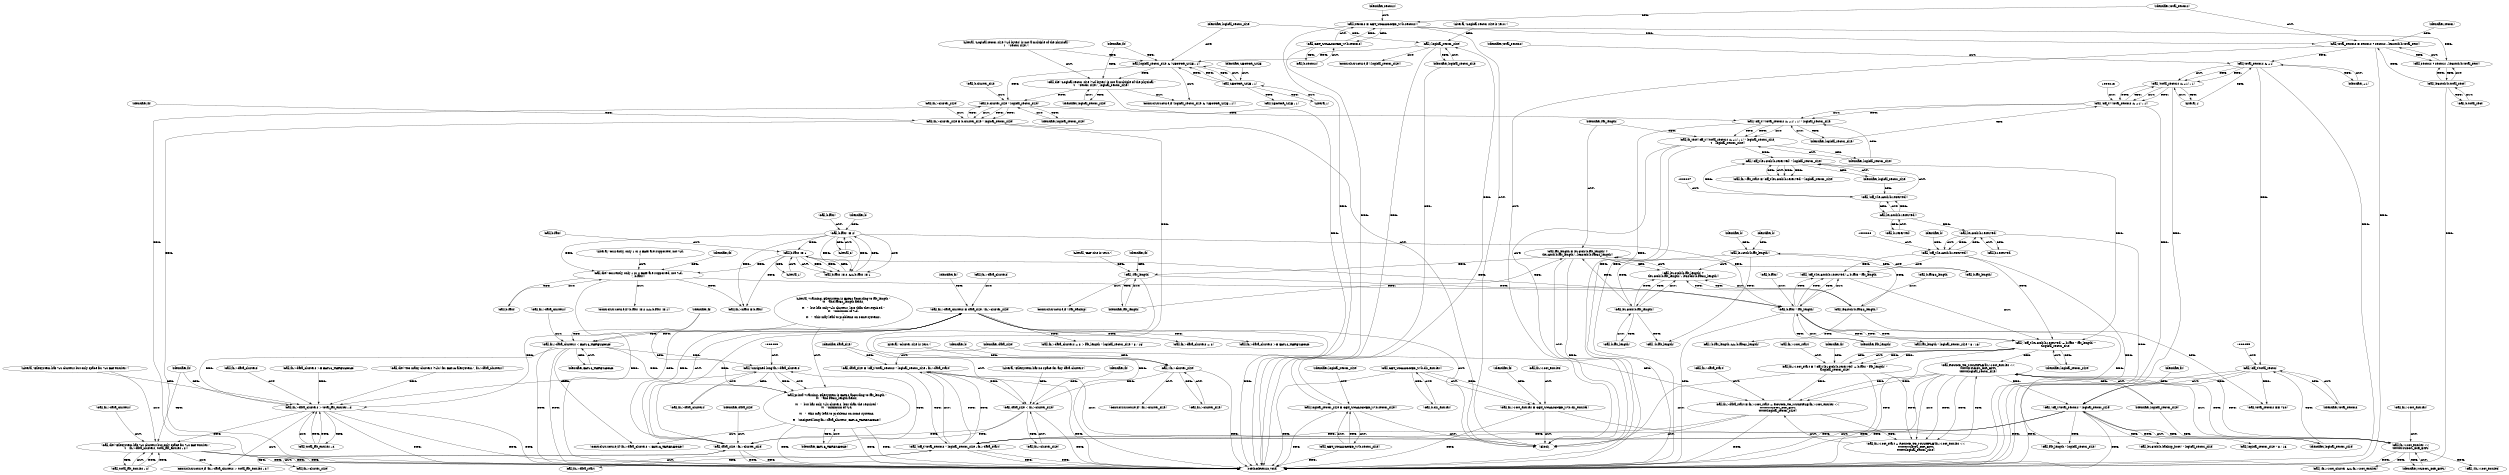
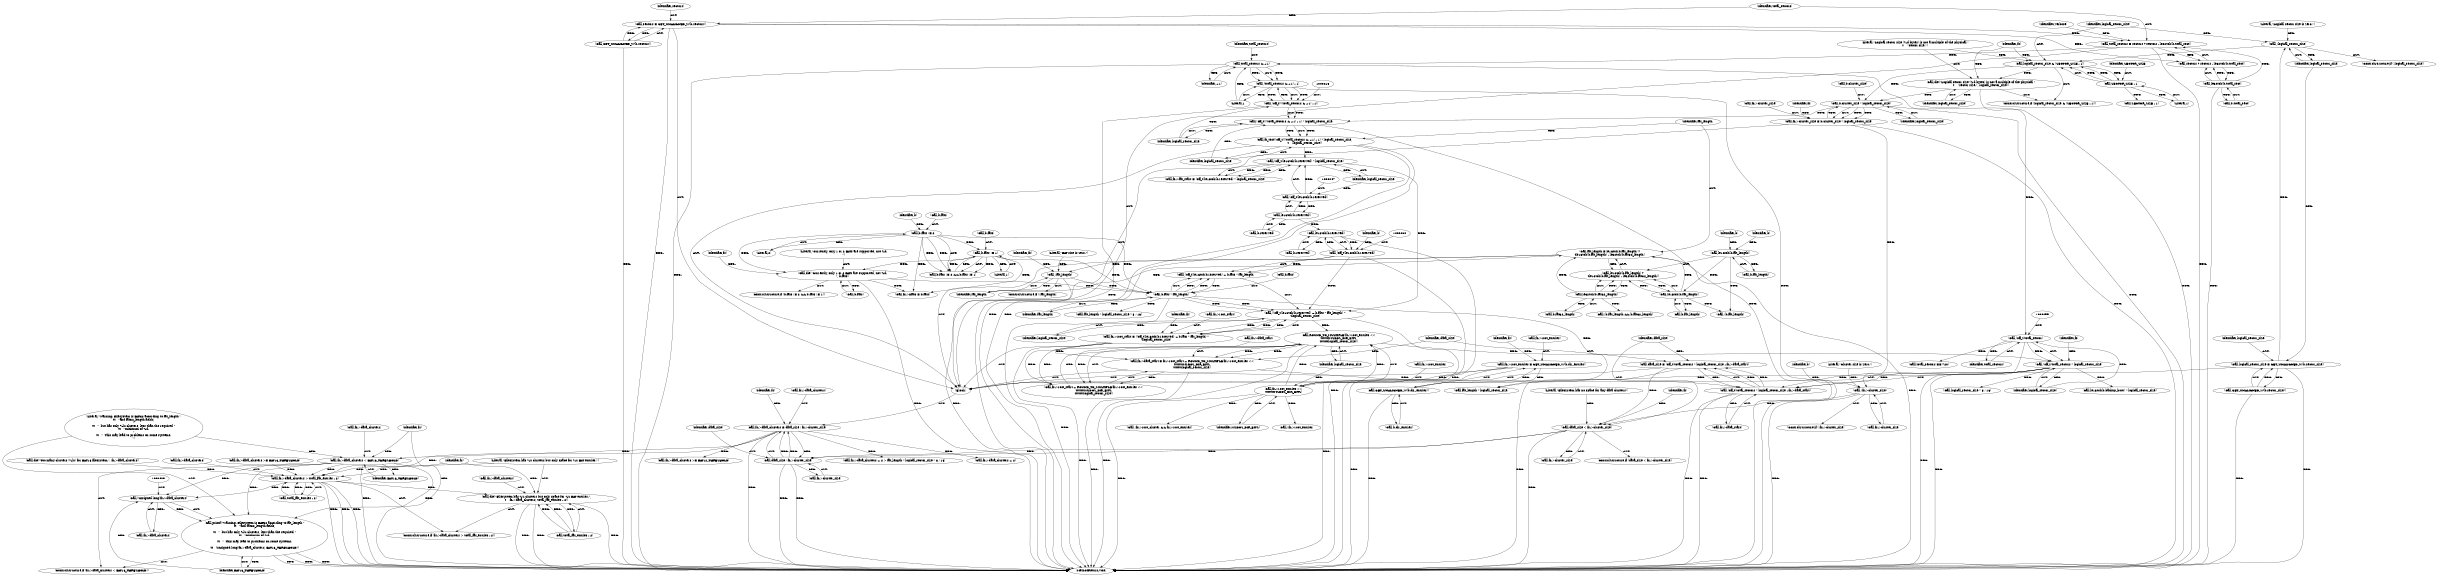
(2442, 24) -> (2053, 24)
(1307, 64) -> none
(871, 254) -> none
(1377, 299) -> none
(1062, 310) -> (1033, 295)
(1299, 331) -> (892, 415)
(2068, 331) -> (1576, 303)
(548, 381) -> (243, 493)
(1686, 382) -> (1066, 428)
none -> (1481, 383)
(1364, 434) -> (2280, 378)
(2135, 434) -> (2102, 378)
none -> (1635, 461)
